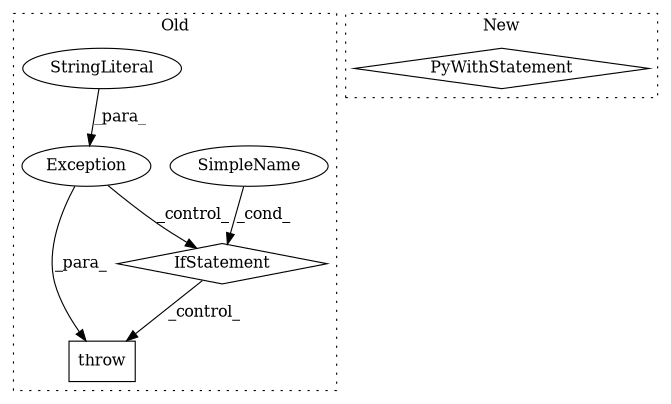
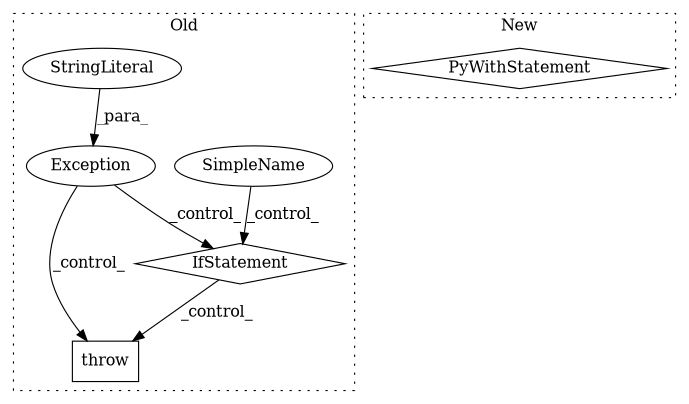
(264, 215) -> (283, 215)
(81, 264) -> (89, 264)
